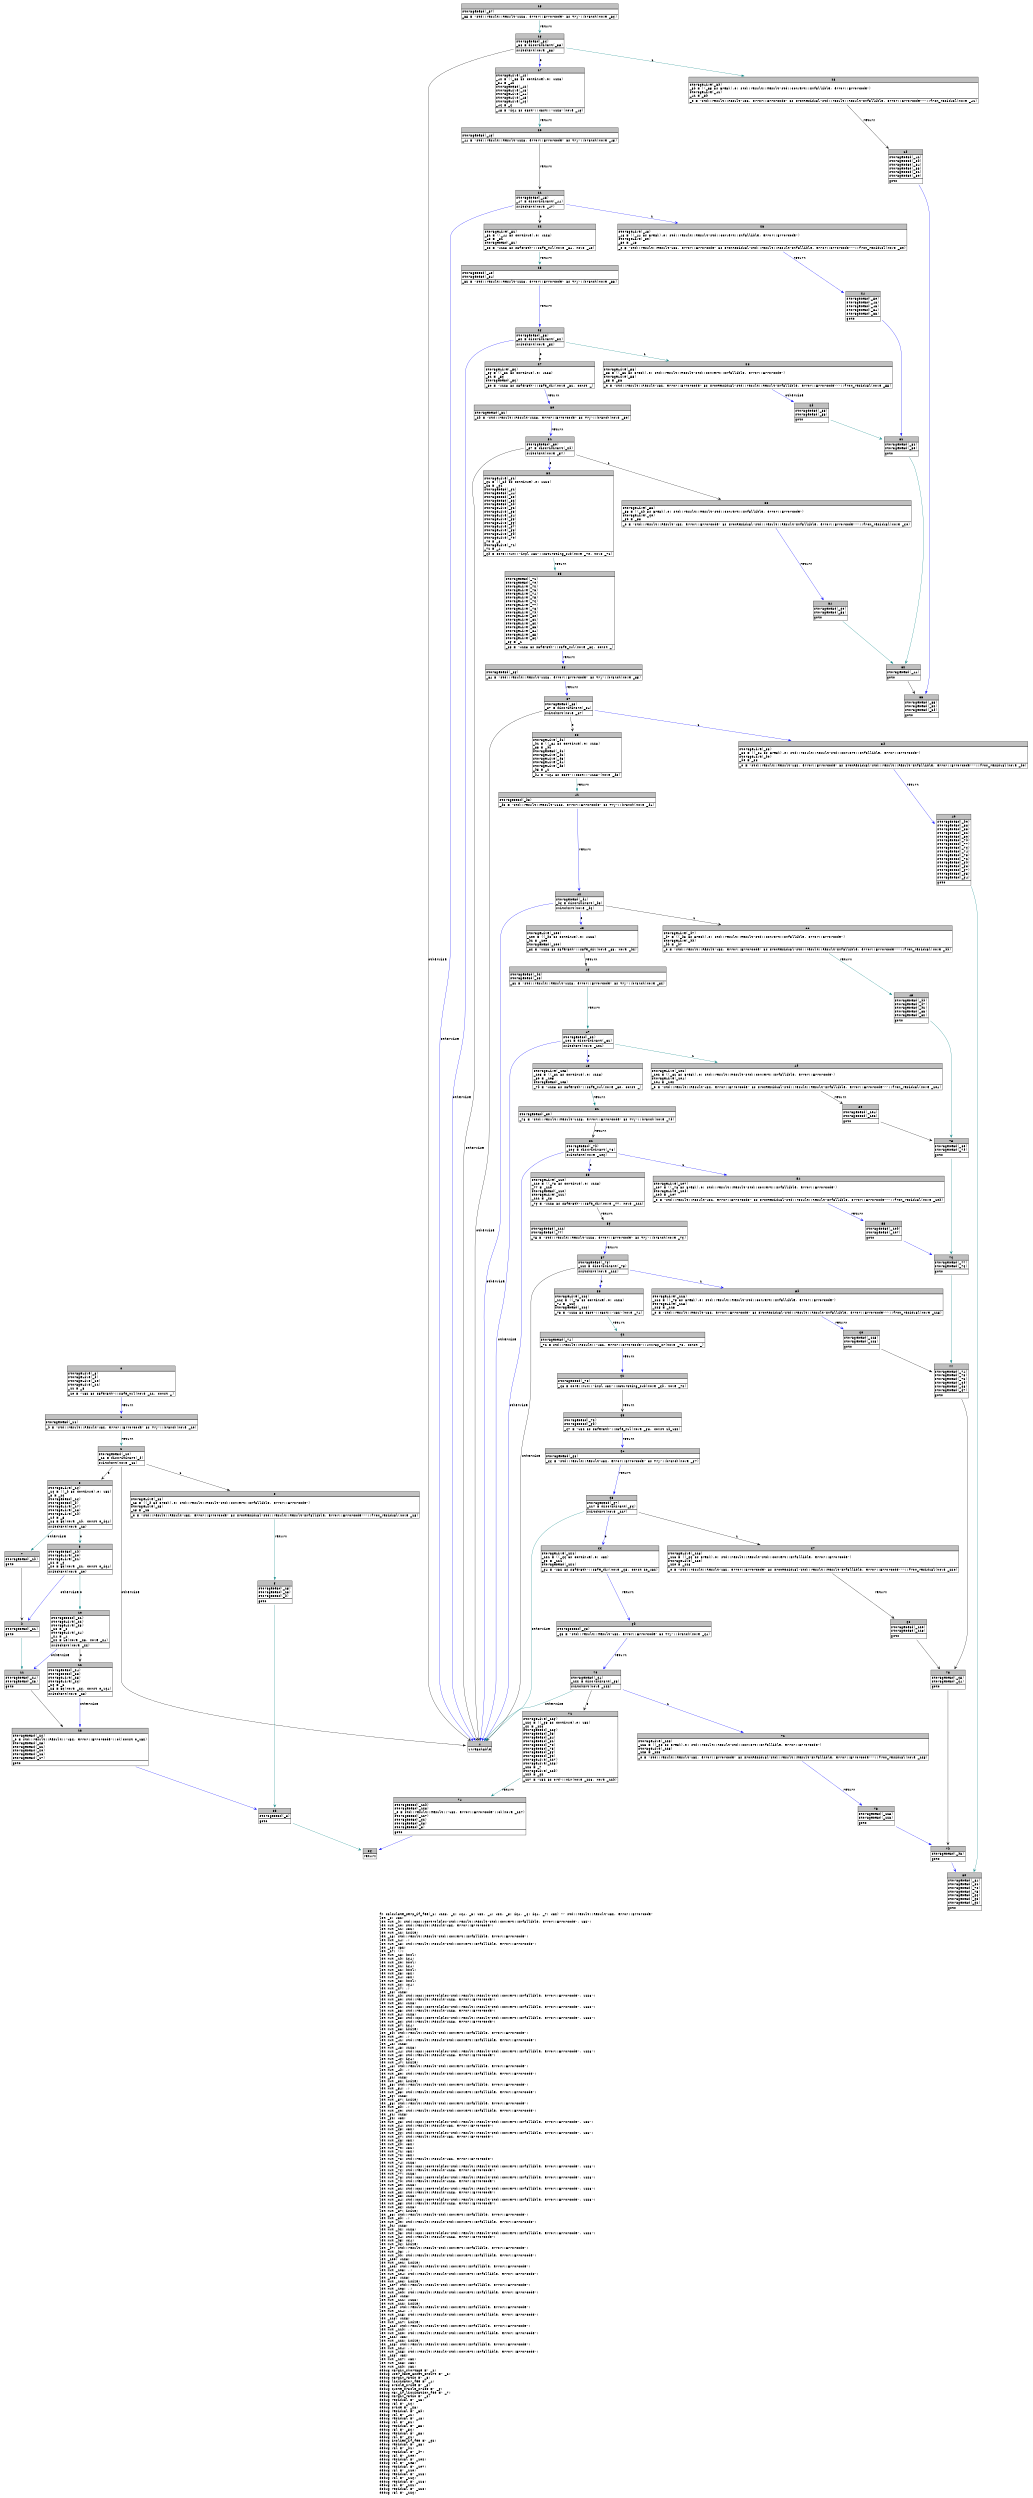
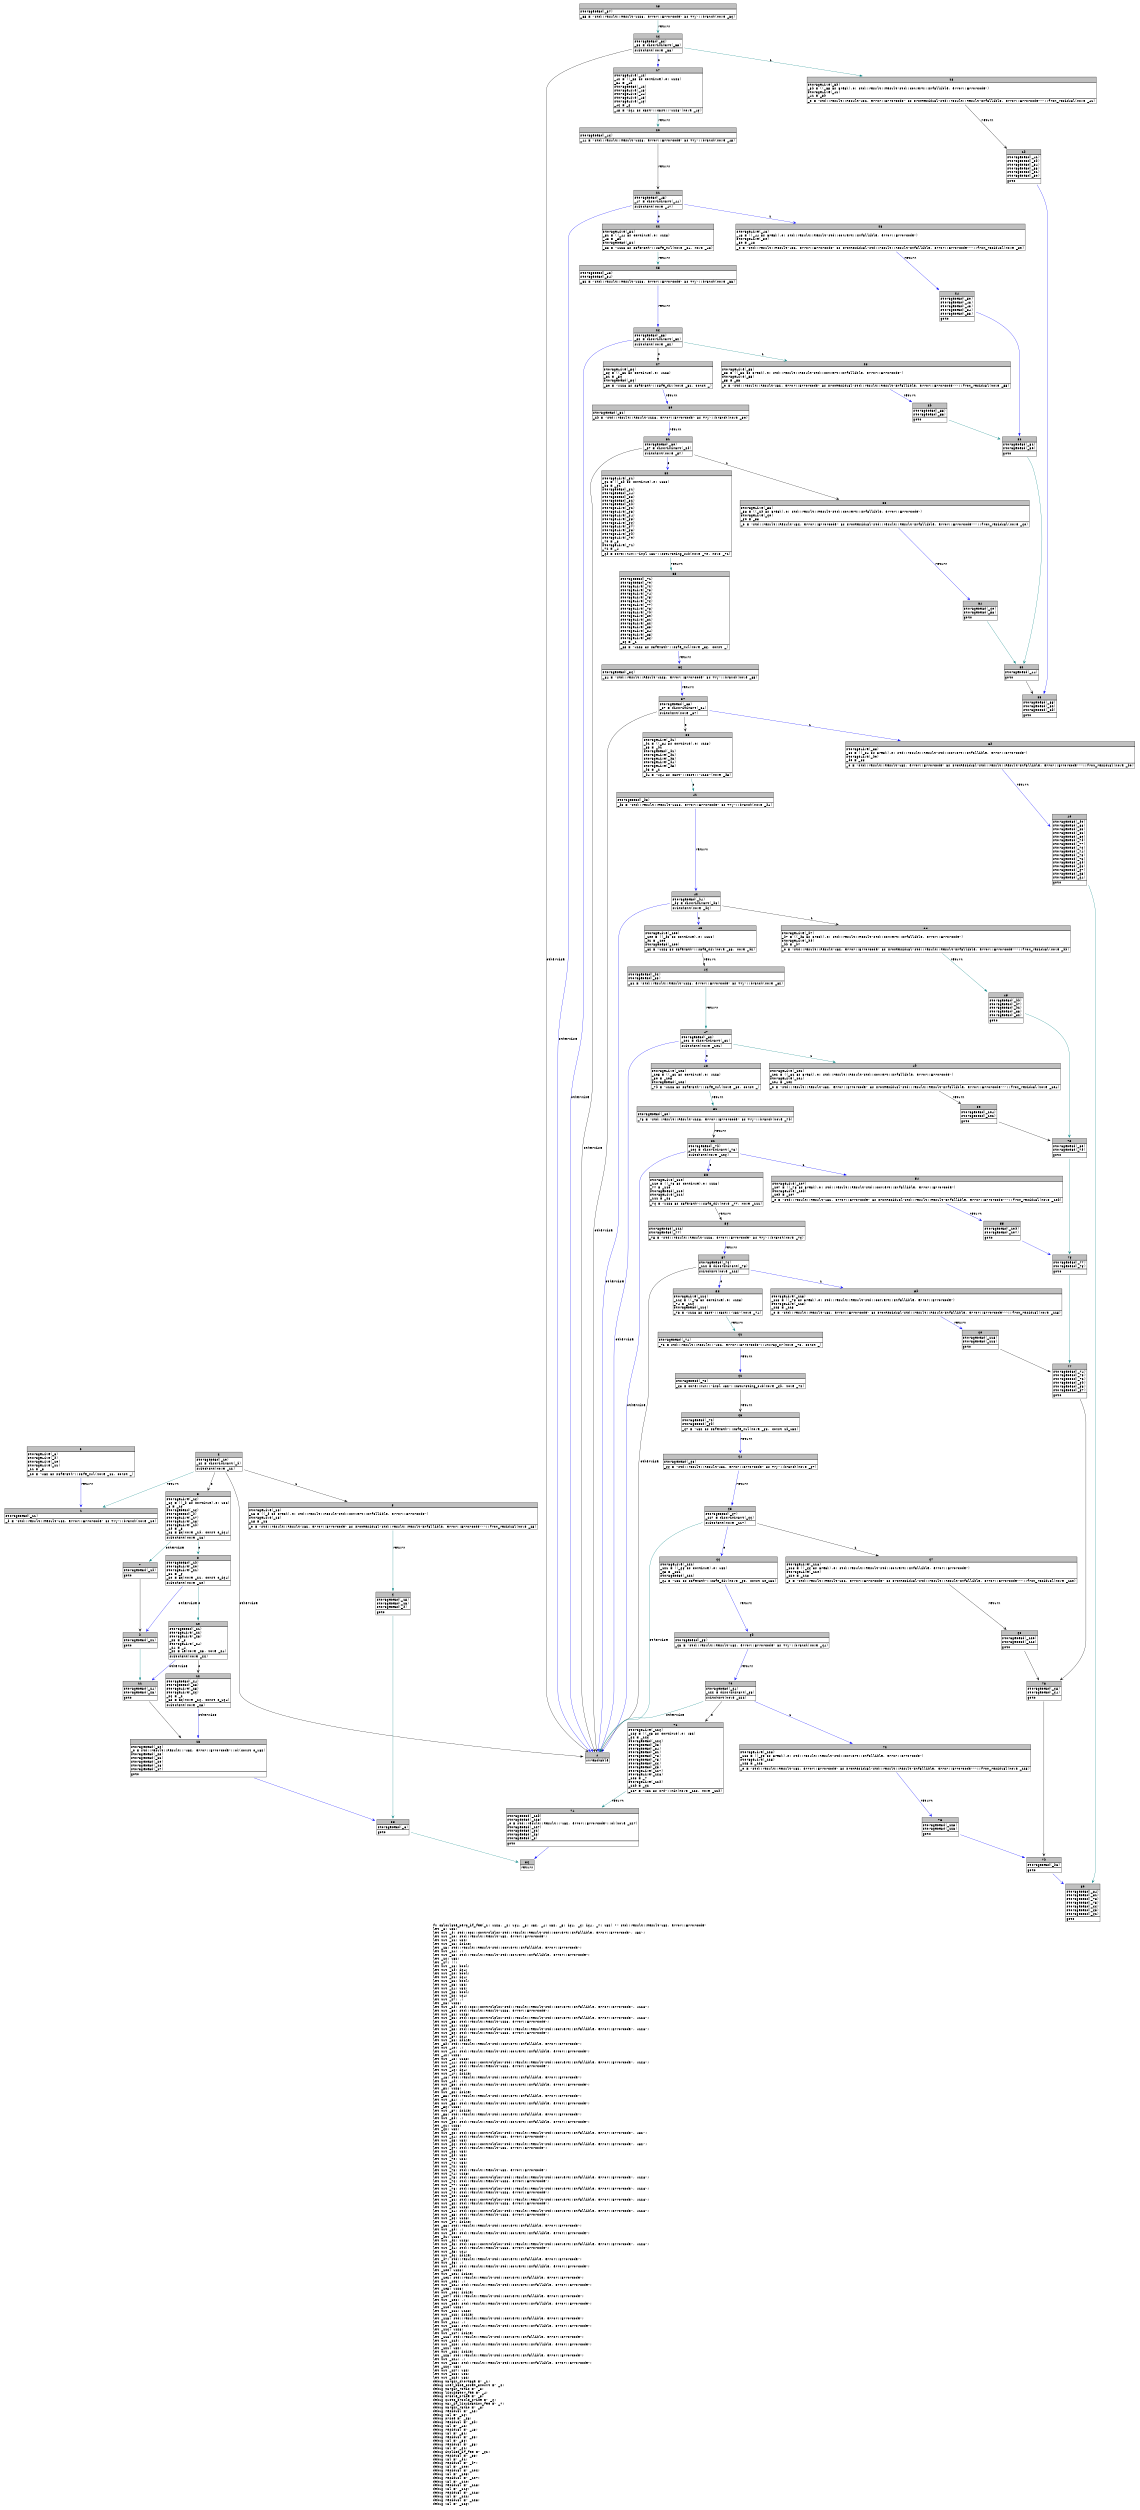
(540, 215) -> (658, 215)
(795, 396) -> (910, 396)
(583, 785) -> (694, 785)
(121, 1437) -> (149, 1489)
